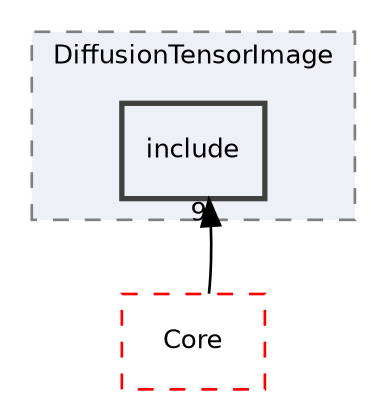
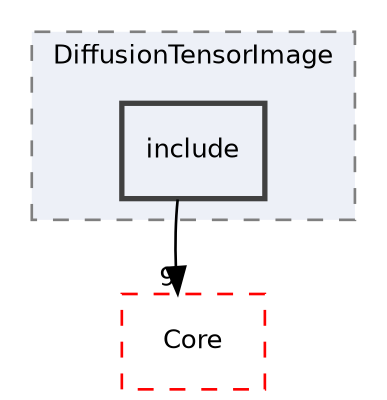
(211, 260) -> (176, 237)
